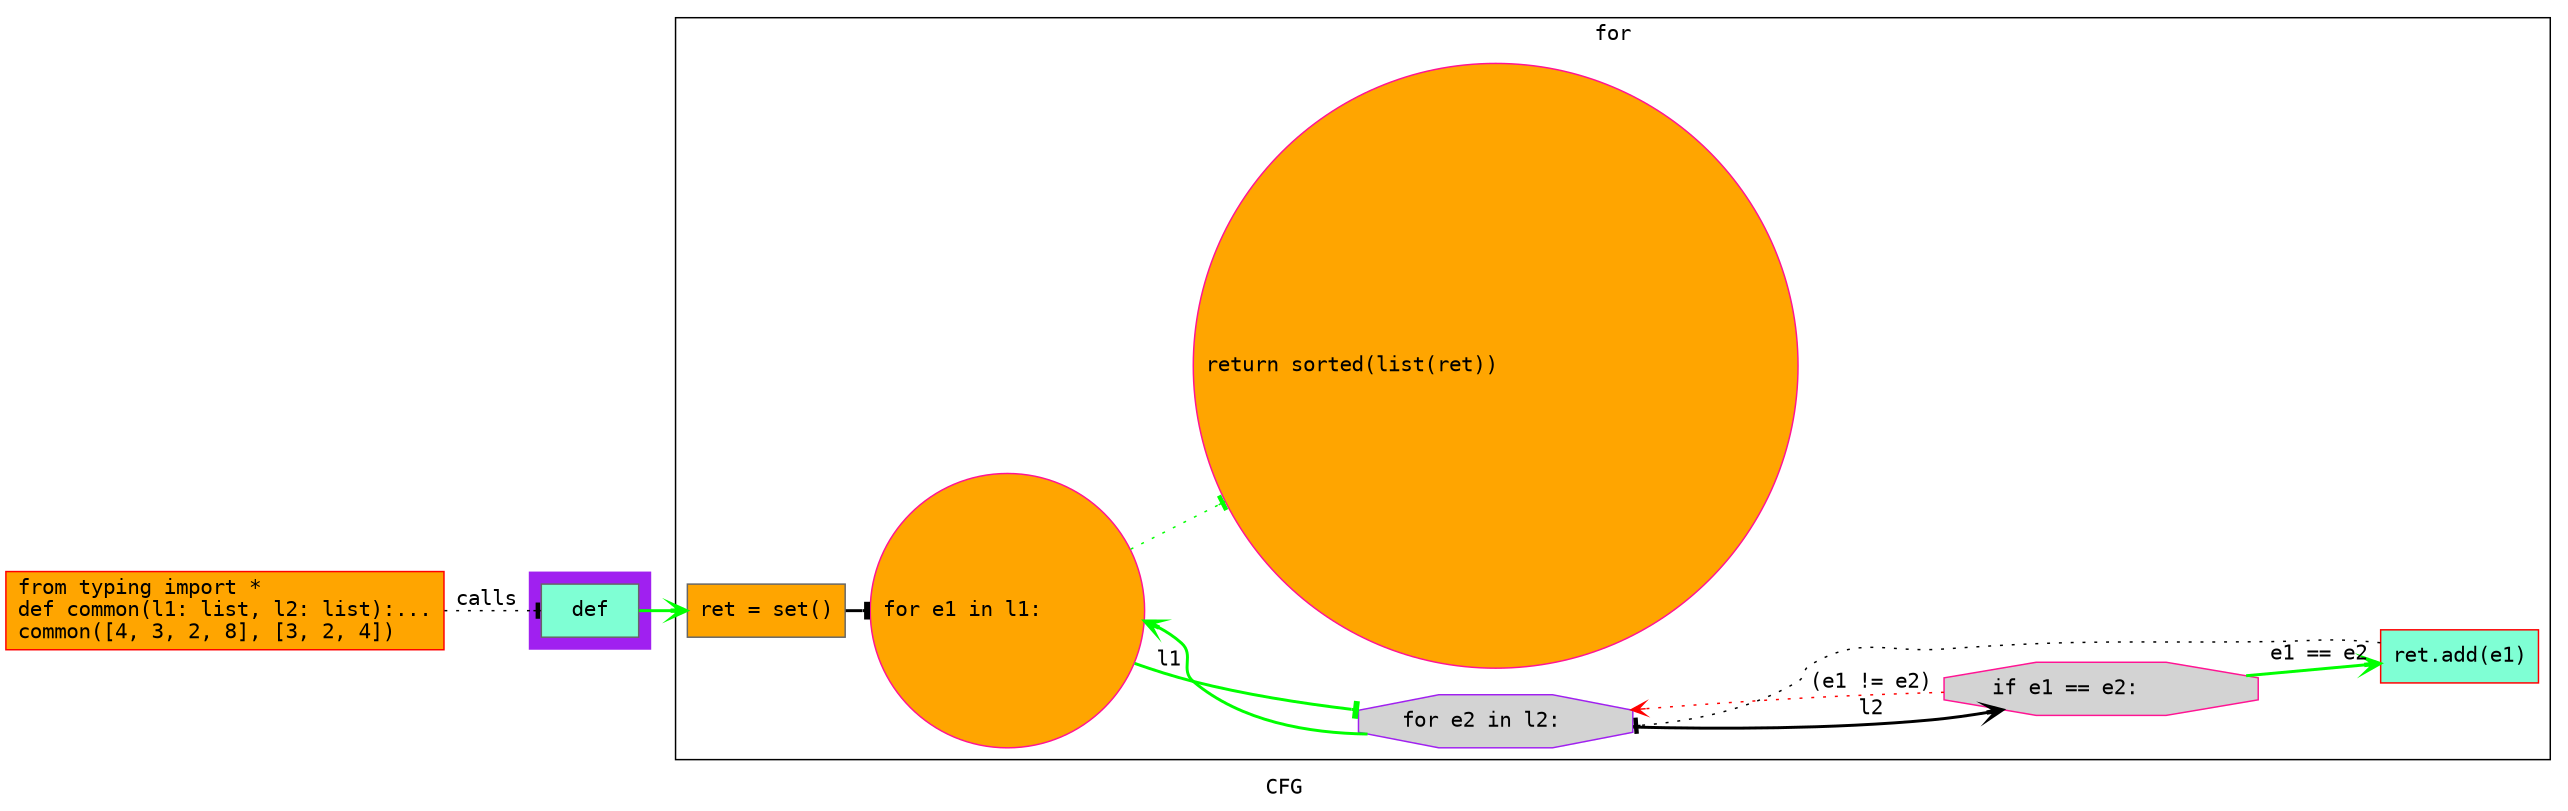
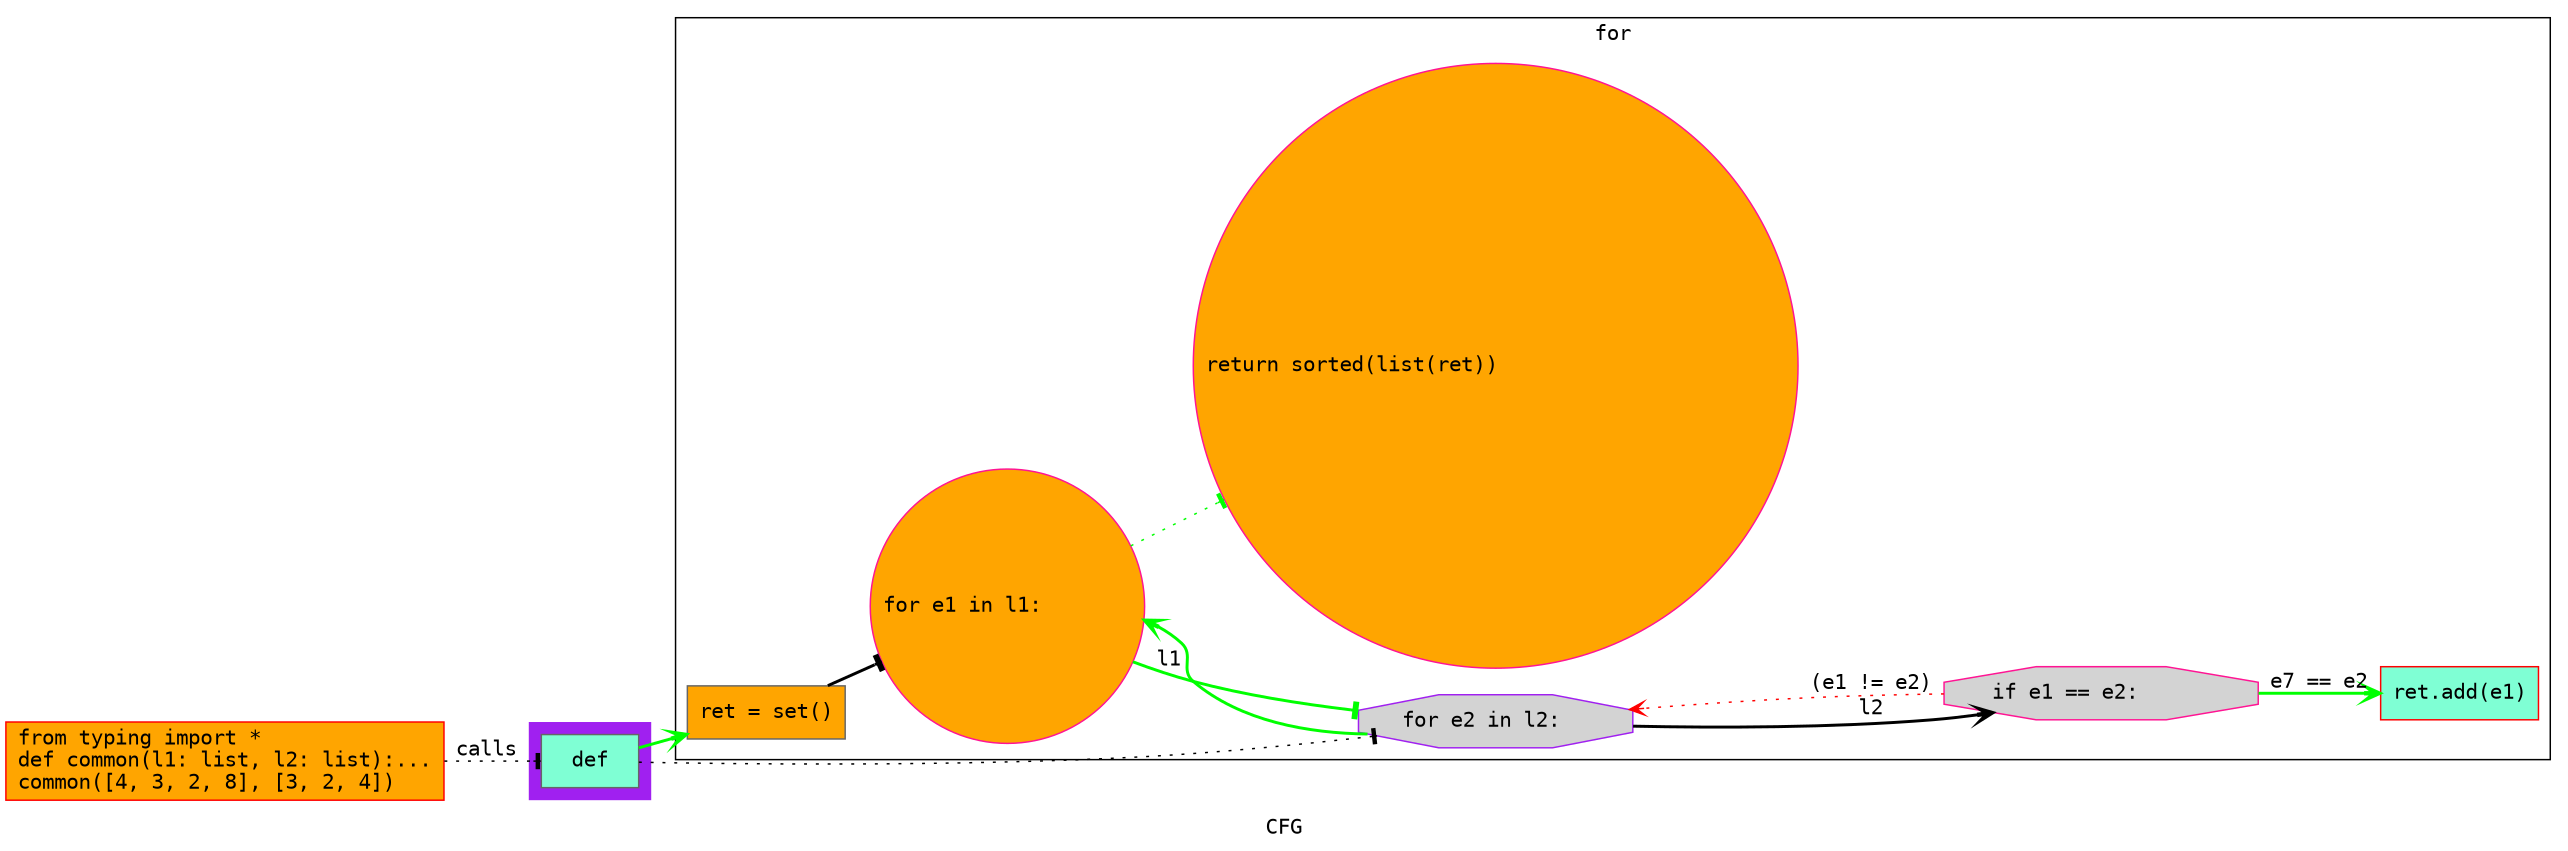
(2001, 645) -> (1005, 762)
(2319, 654) -> (2319, 682)
